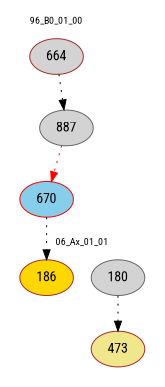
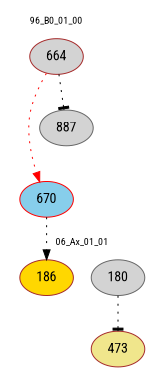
(61, 90) -> (61, 90)
(58, 159) -> (29, 122)
(118, 311) -> (118, 311)
